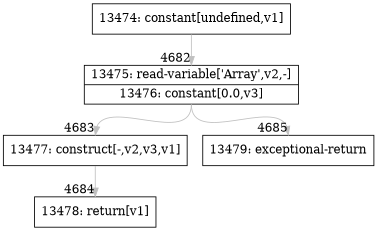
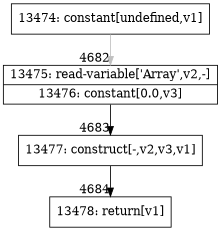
(147, 120) -> (110, 115)
(288, 150) -> none
(95, 177) -> (110, 177)
